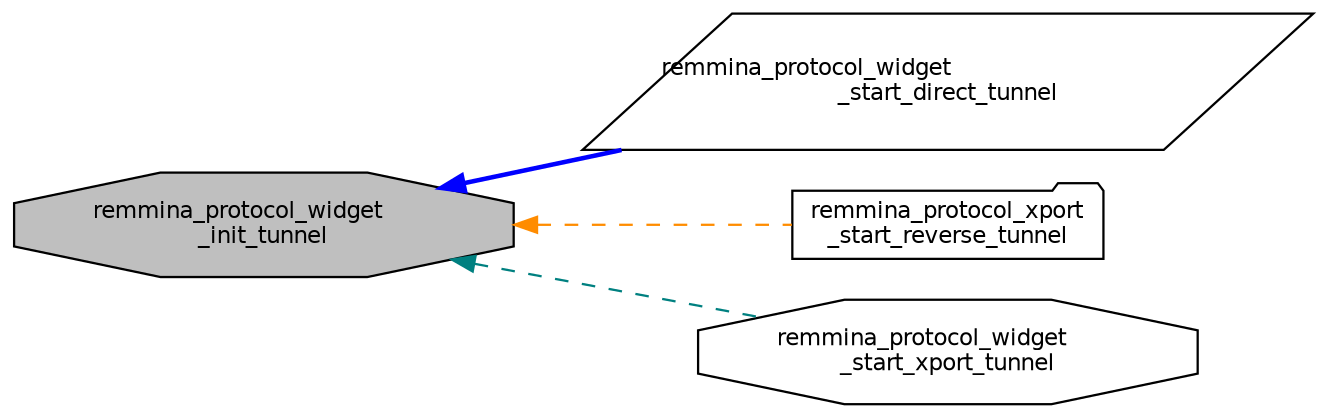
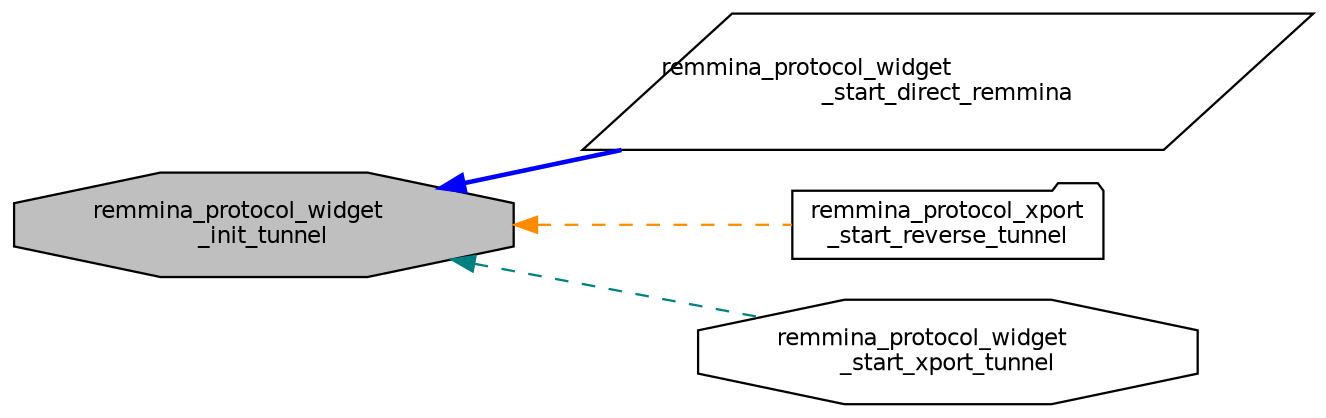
(948, 82) -> (948, 82)
